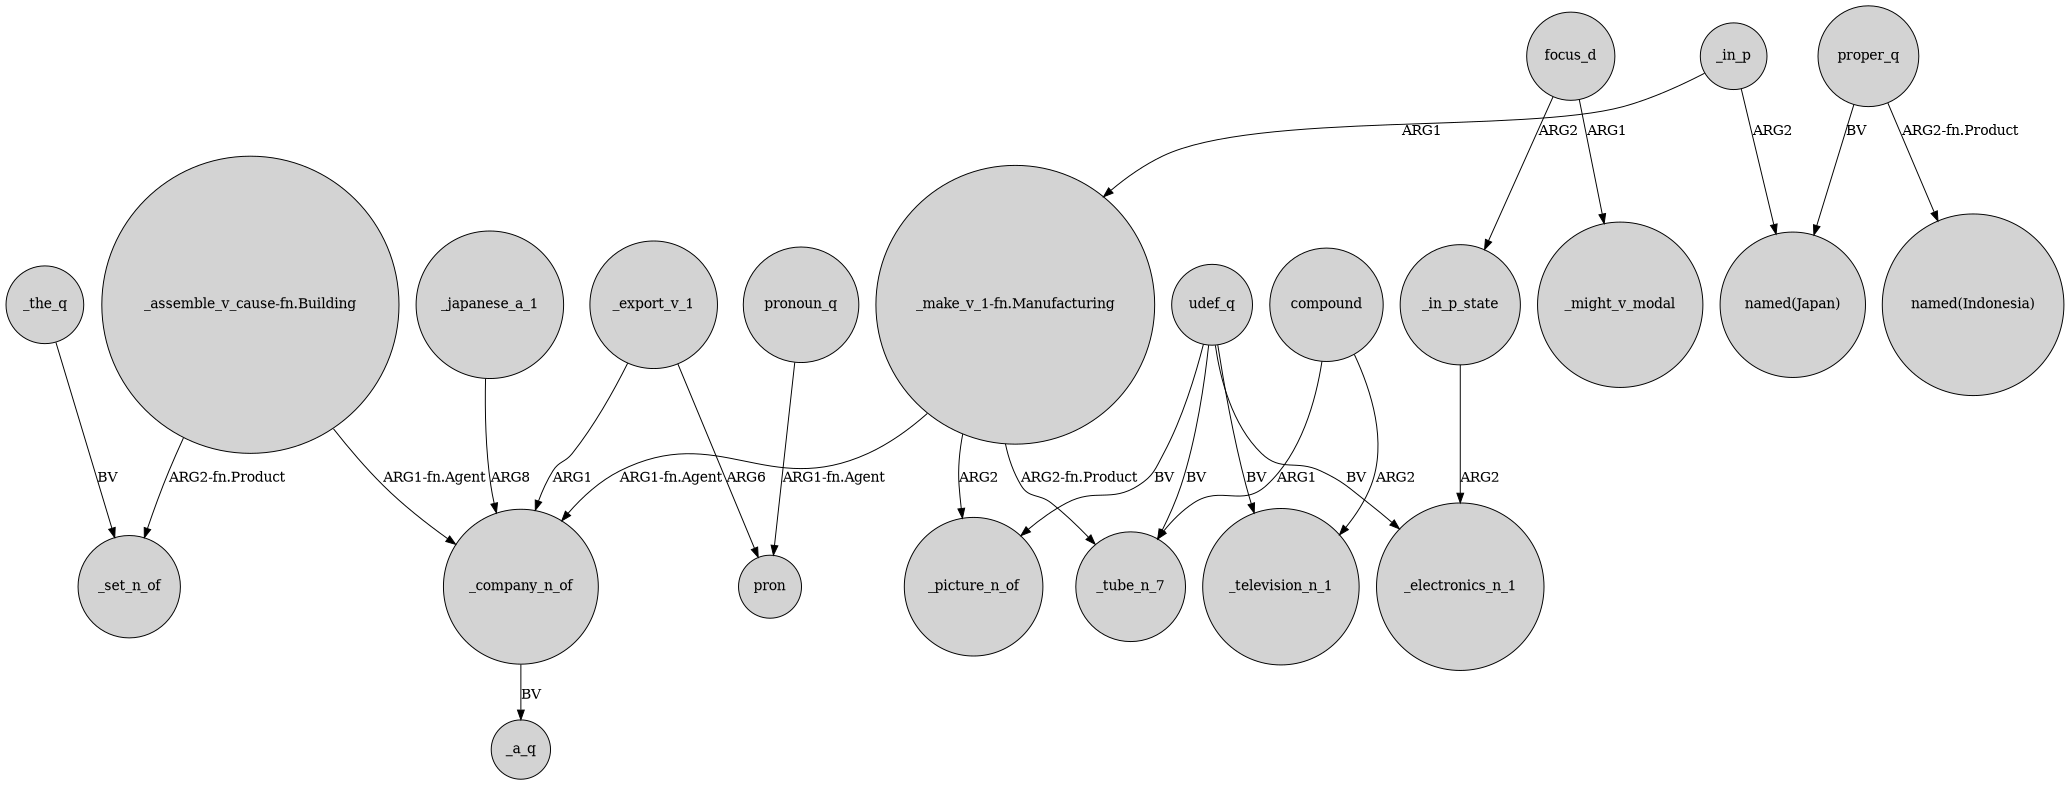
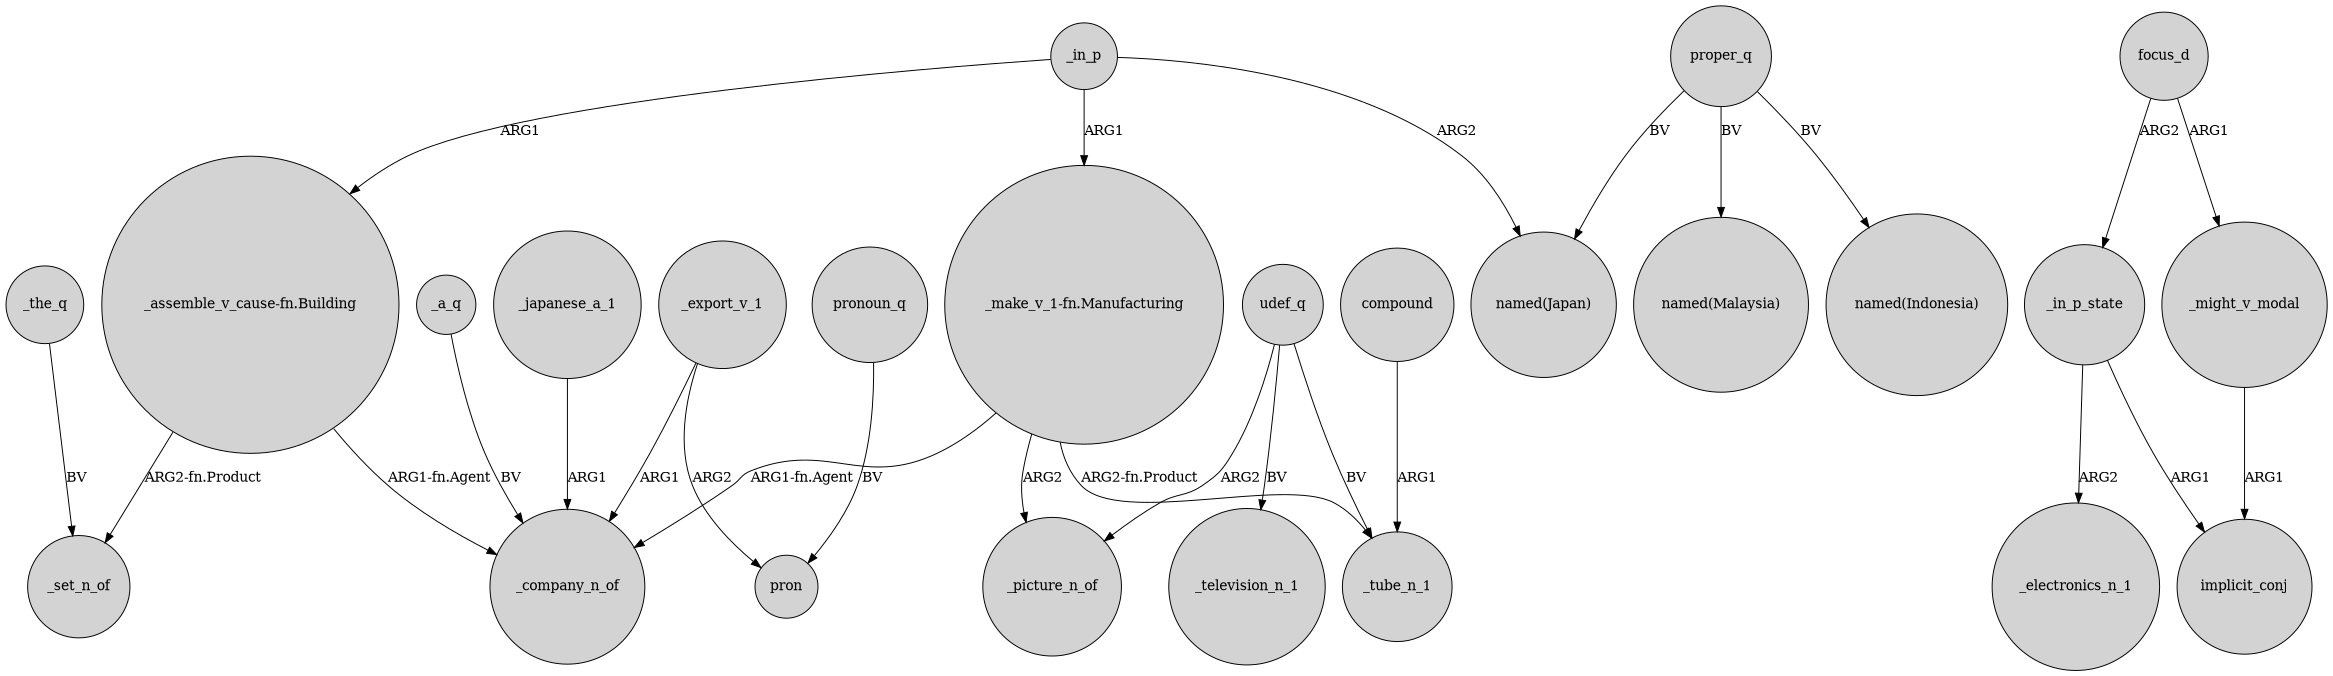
none -> (697, 94)
(1961, 131) -> (1811, 131)
none -> (1721, 305)
(1378, 443) -> none
(1275, 462) -> none
(511, 478) -> (587, 478)
(746, 478) -> (712, 478)
(834, 478) -> (872, 478)
(1164, 478) -> (1241, 478)
(1131, 587) -> (1397, 587)
none -> (2245, 587)
(521, 687) -> (475, 428)
